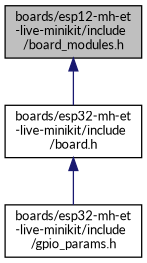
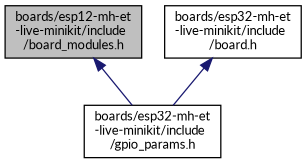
(73, 88) -> (117, 87)
